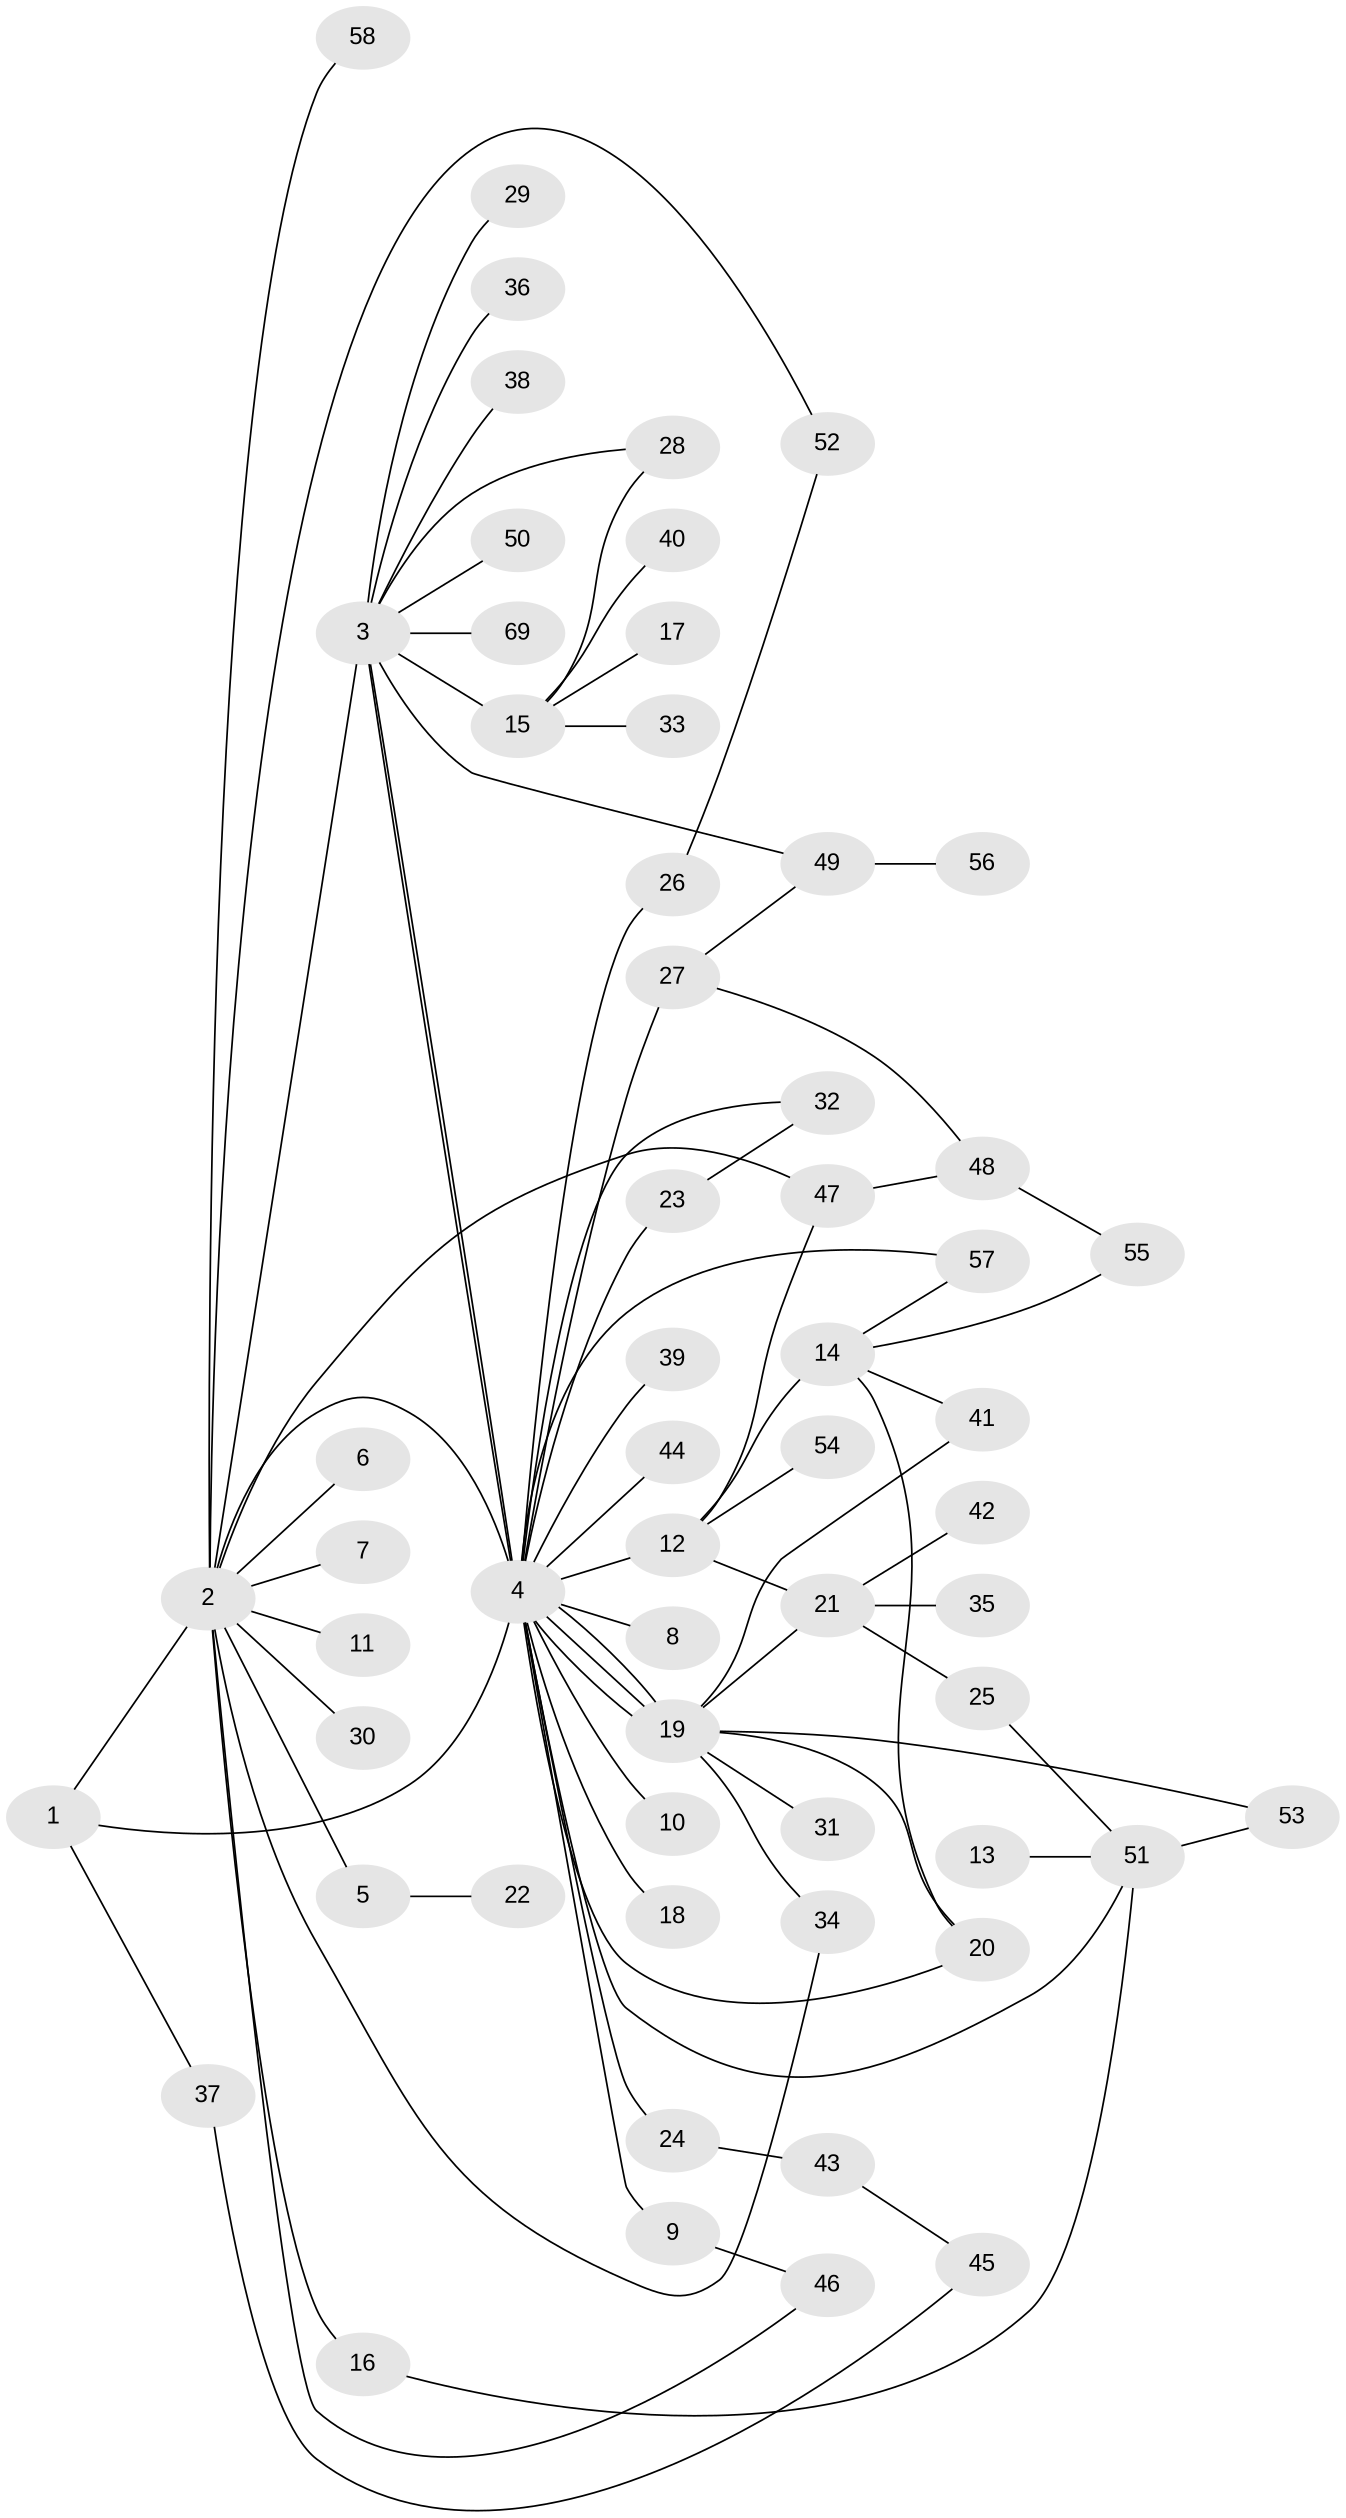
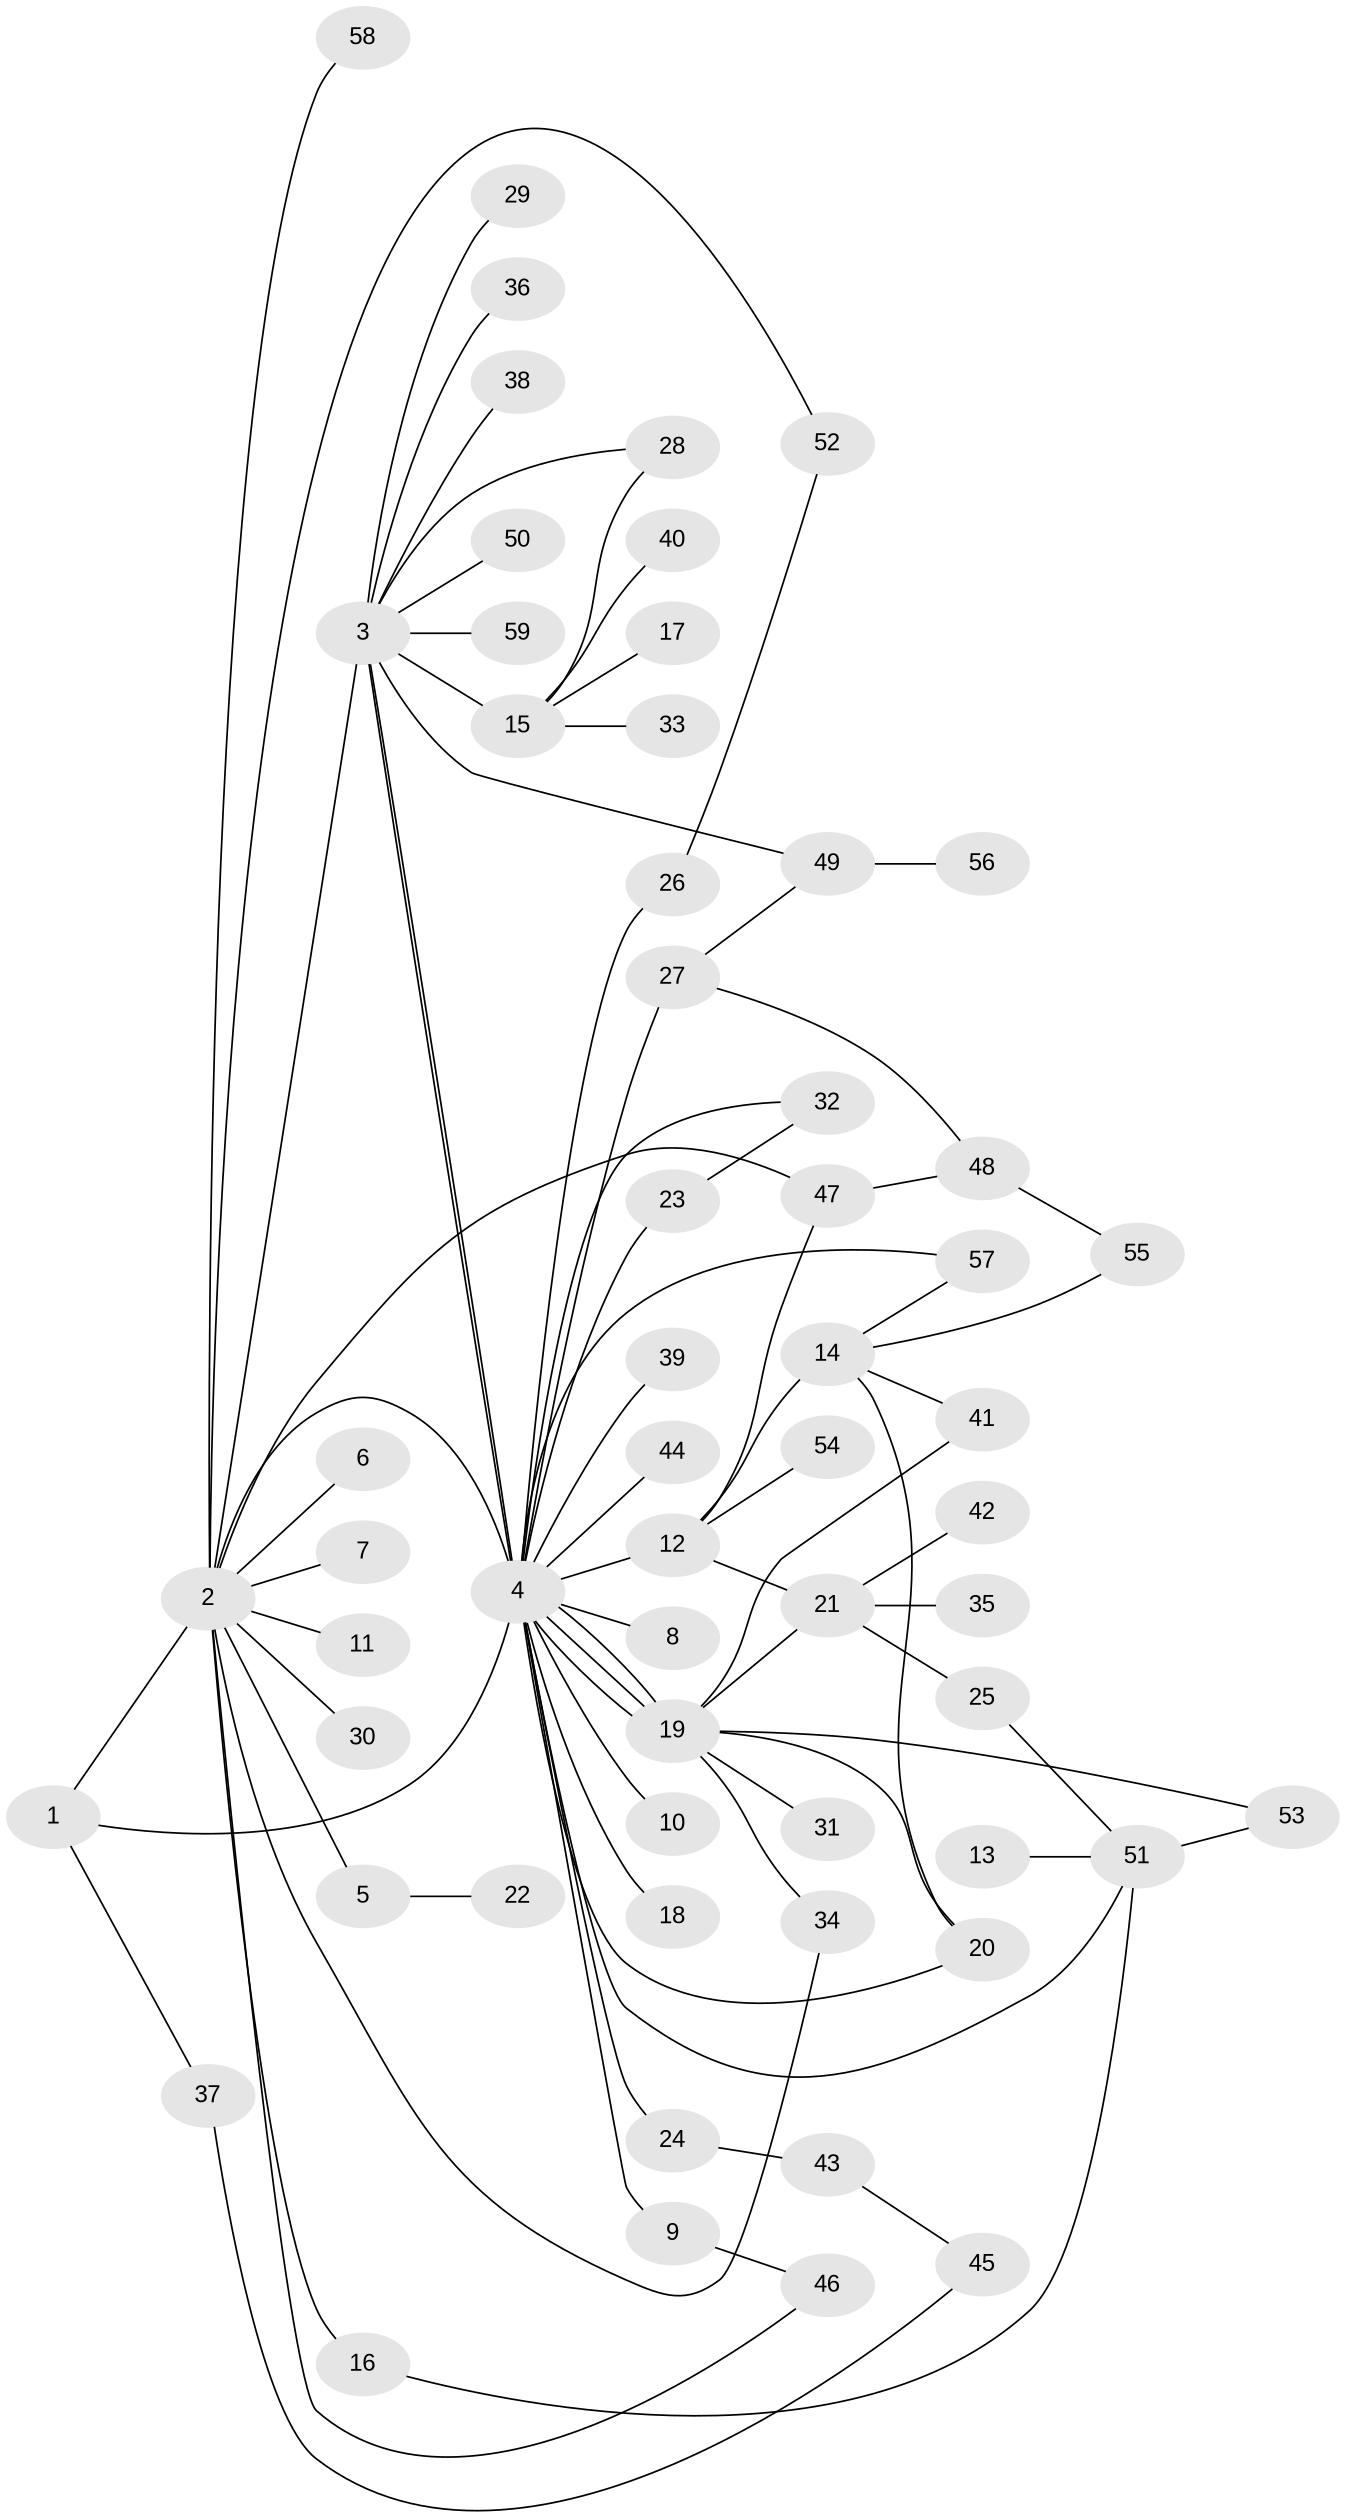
(518, 633) -> (518, 633)
